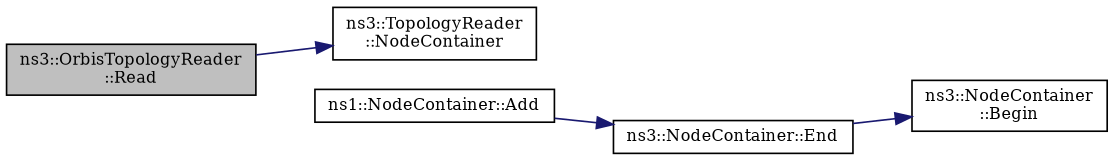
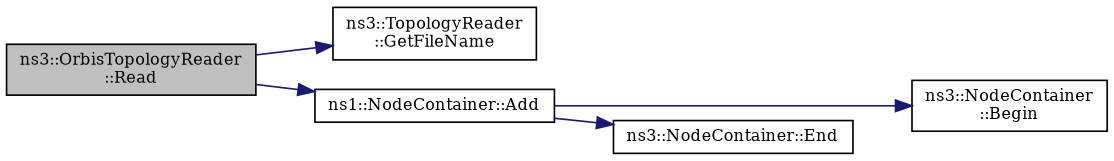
(435, 34) -> (435, 34)
none -> (277, 87)
(874, 121) -> (725, 106)
